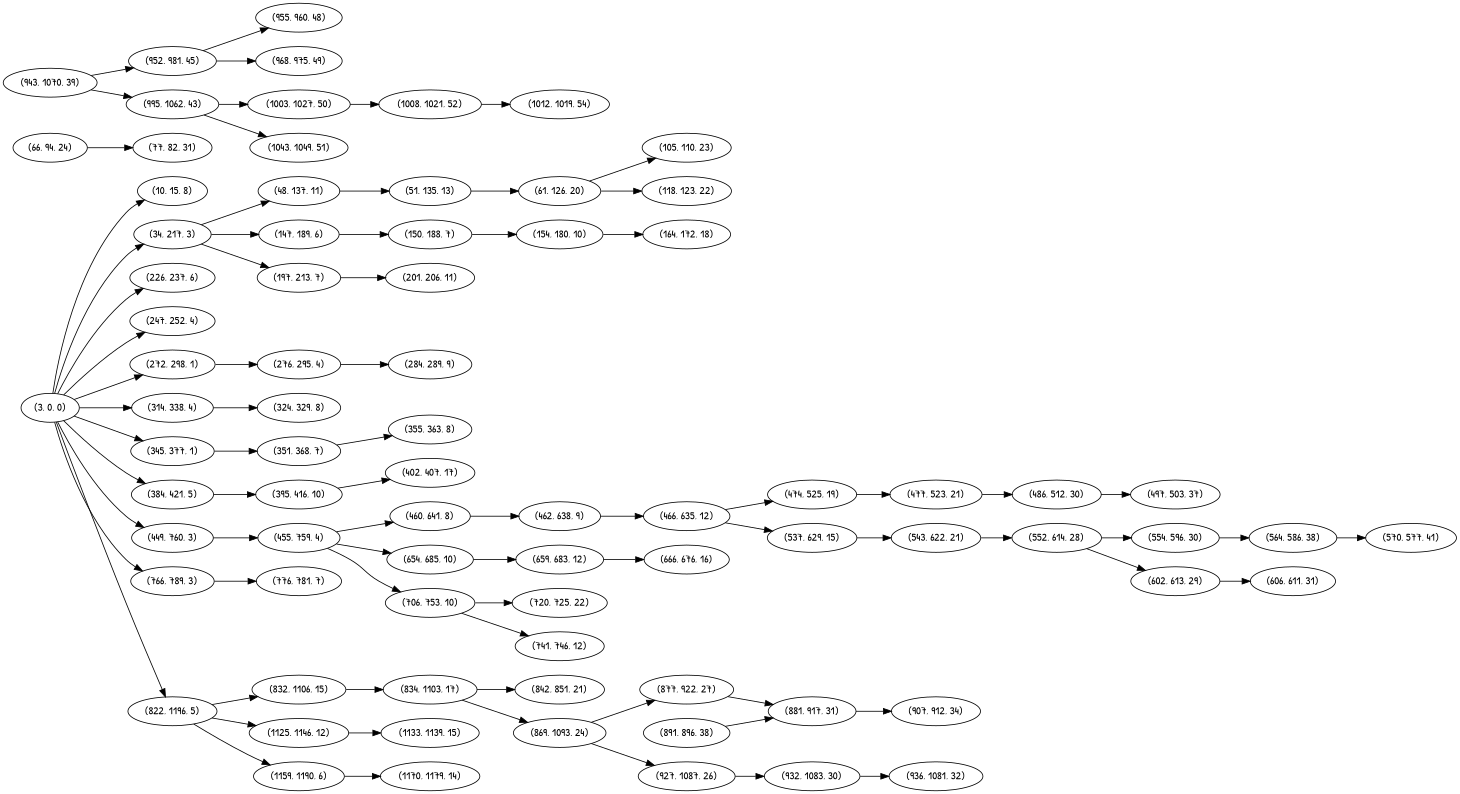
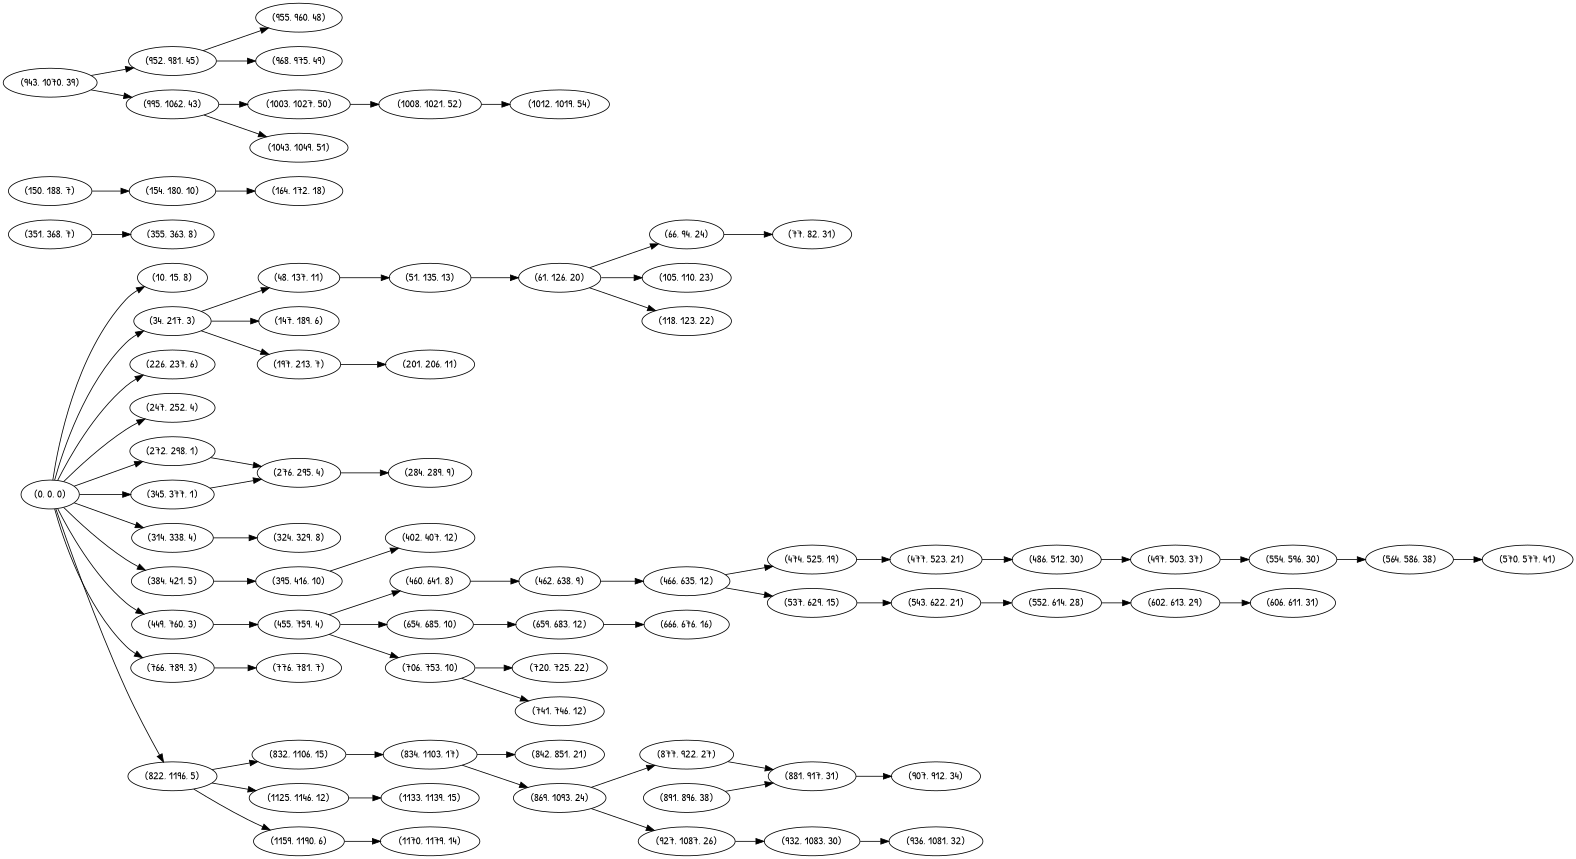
(360, 234) -> none
none -> (620, 257)
(50, 408) -> (50, 495)
(232, 451) -> (232, 484)
(430, 473) -> (430, 538)
(1113, 538) -> (1230, 560)
